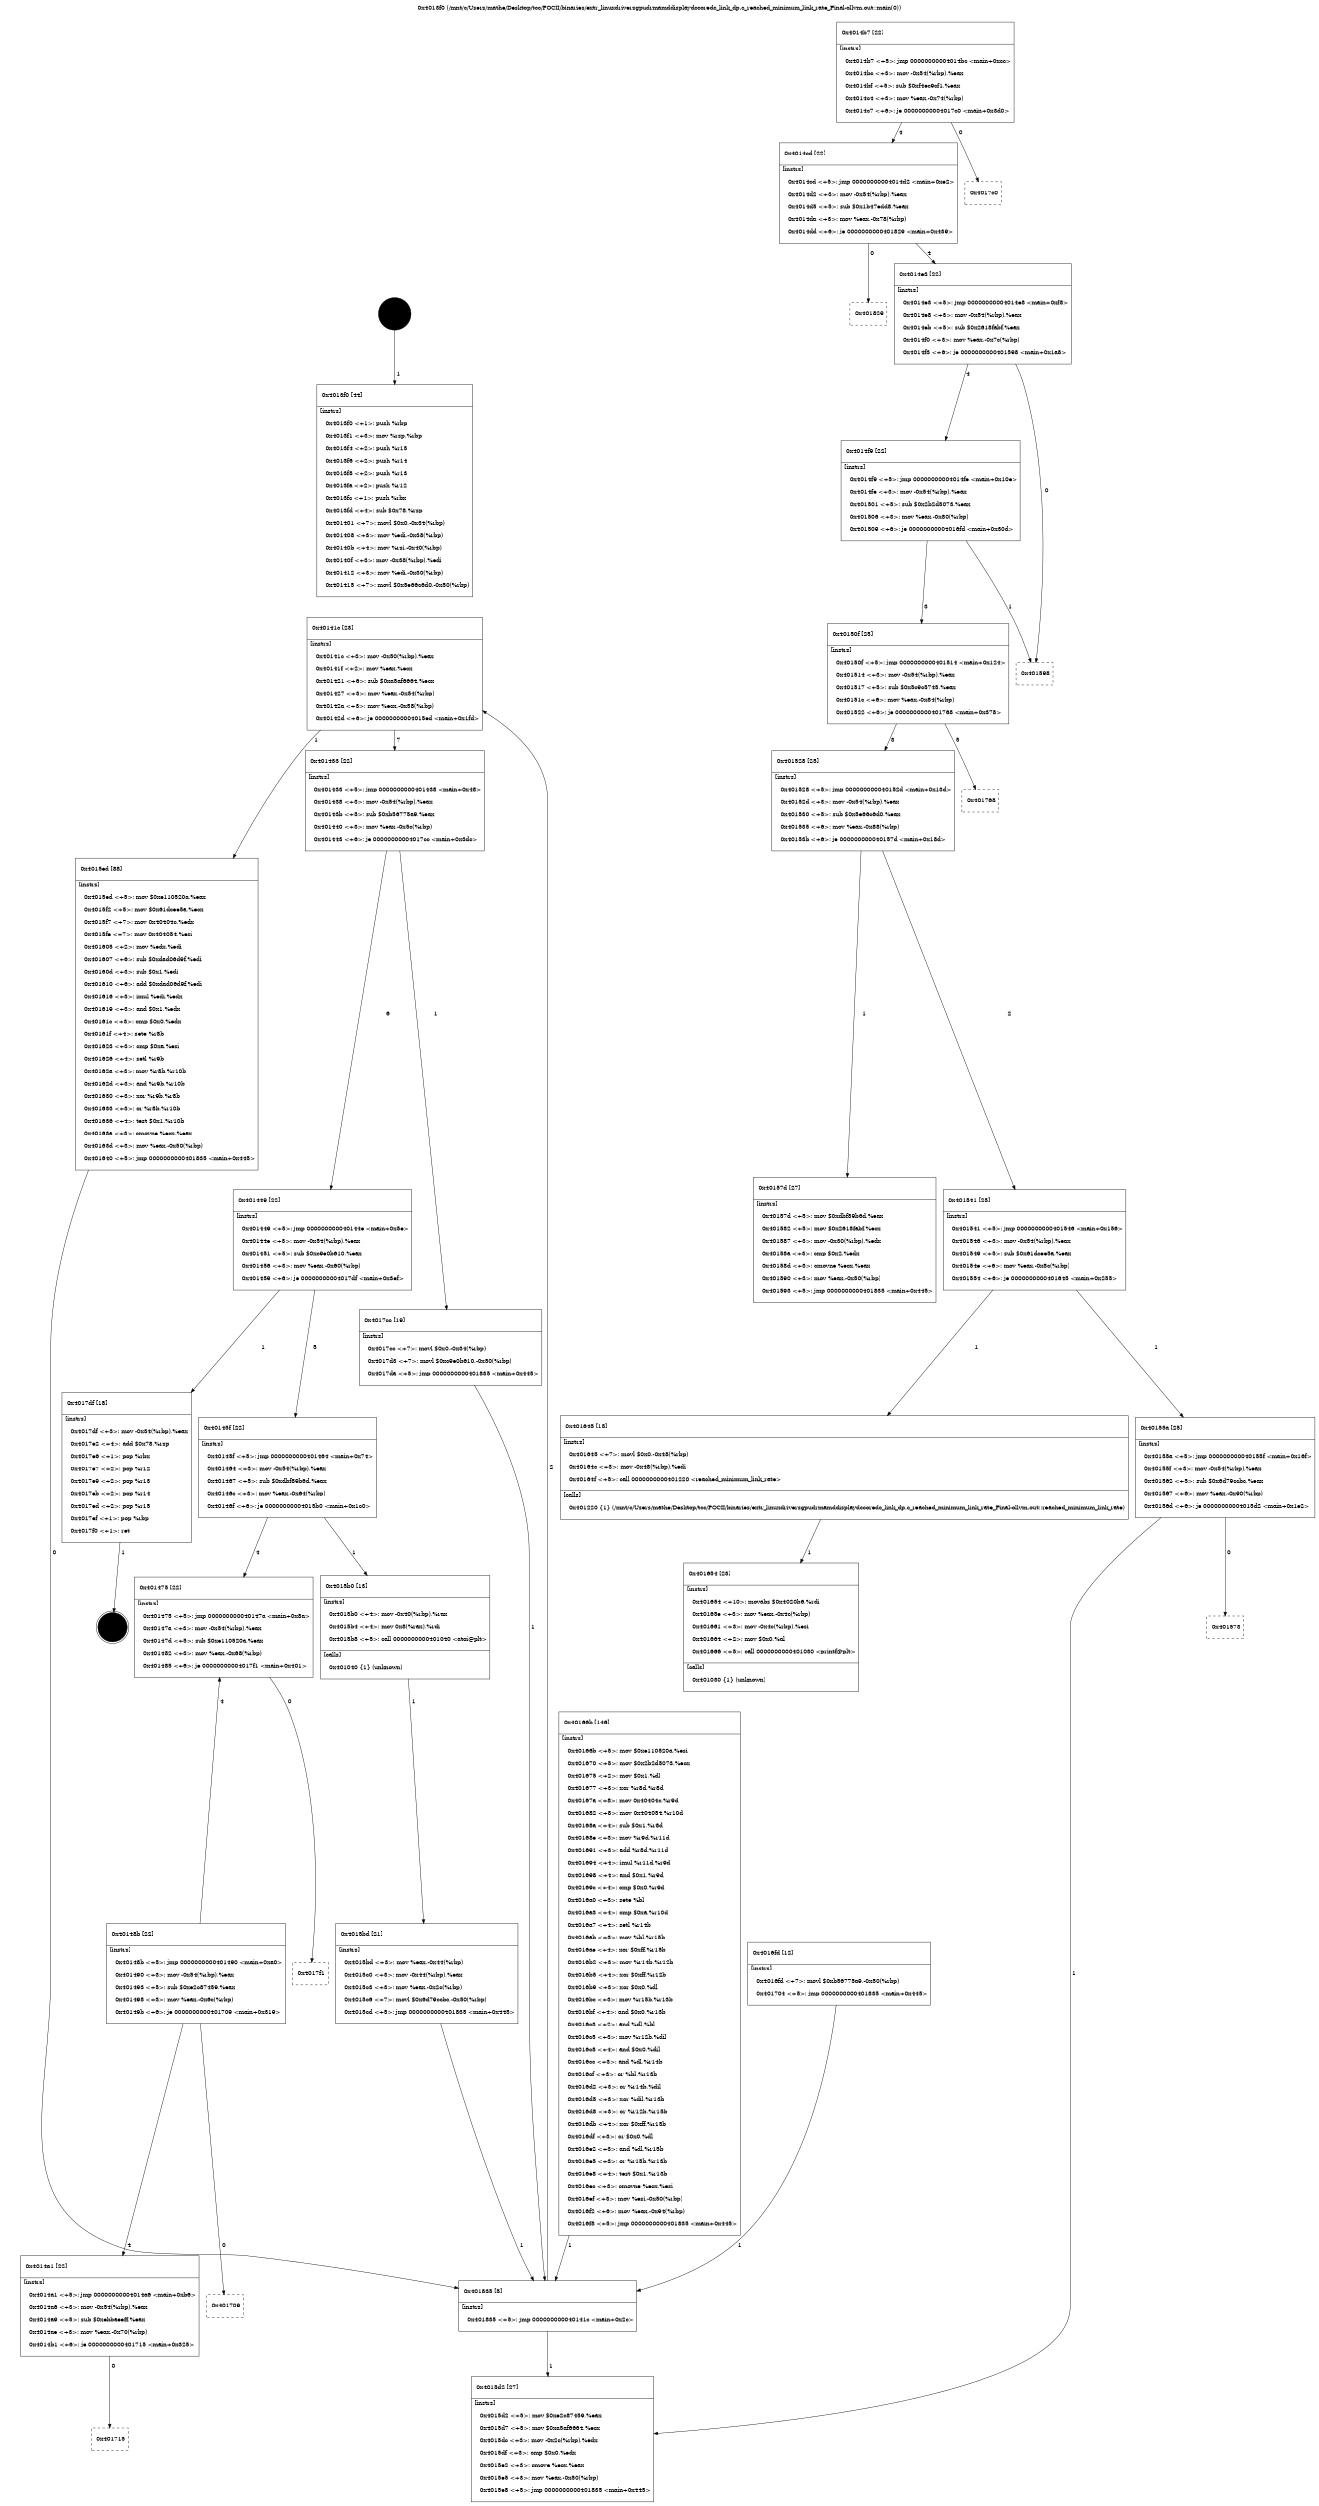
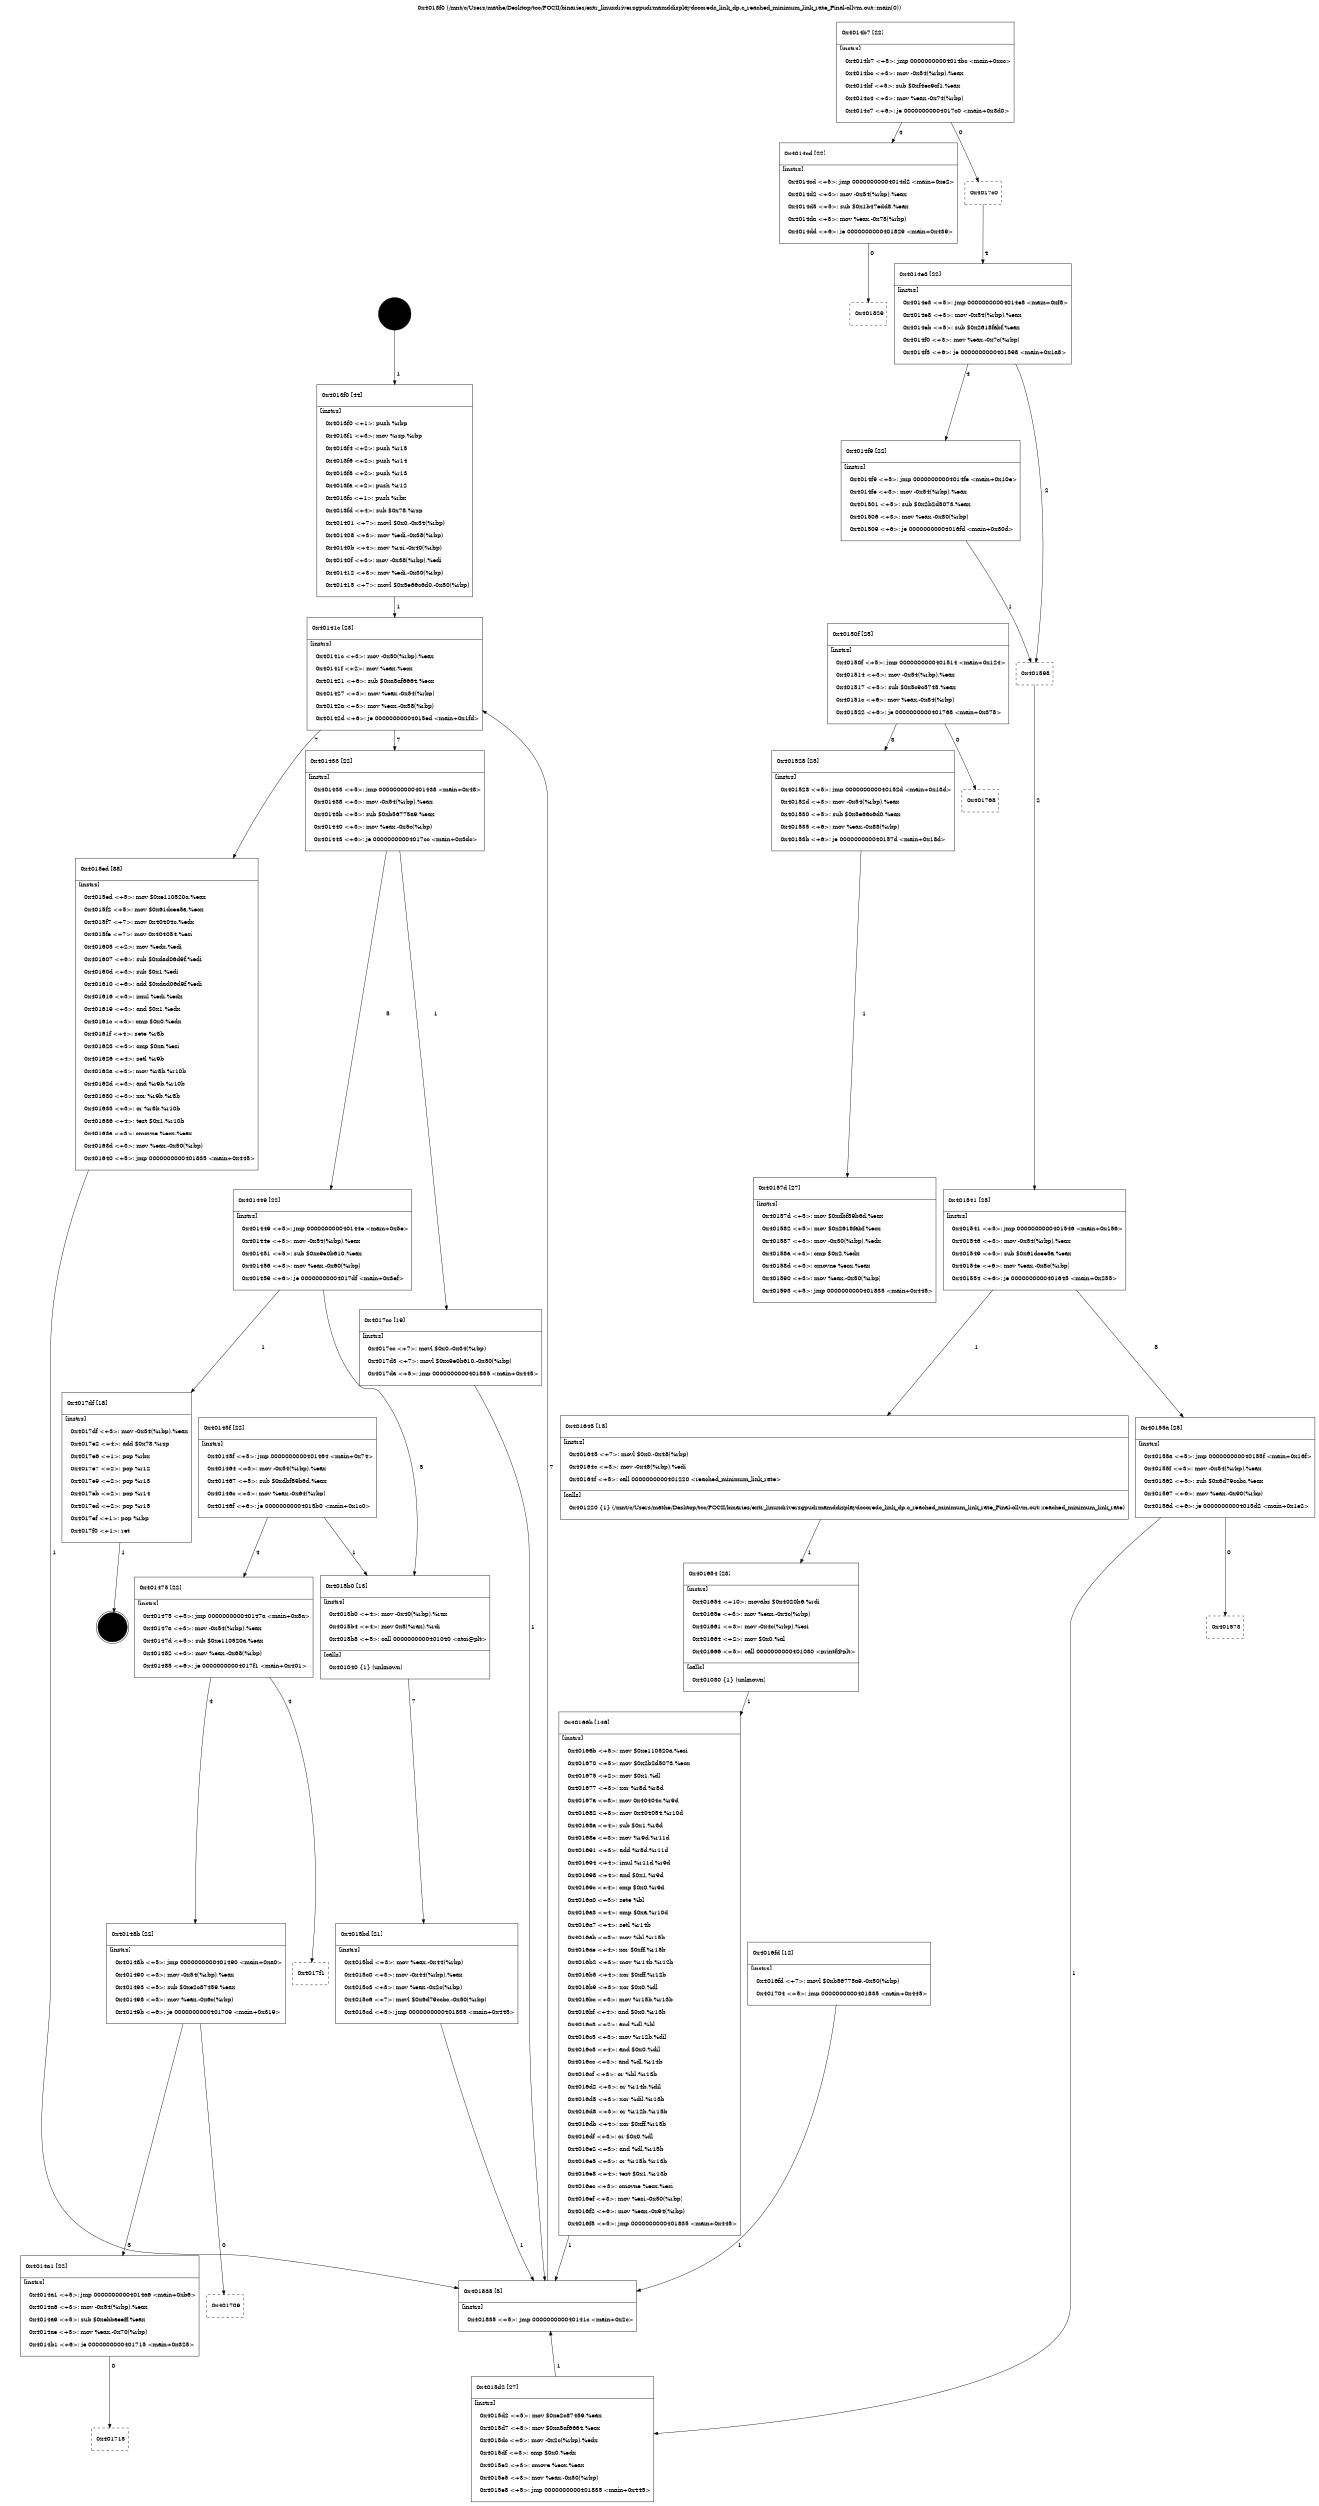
(924, 252) -> (983, 232)
(1046, 491) -> (1046, 491)
(924, 580) -> none
none -> (395, 605)
(315, 740) -> (315, 740)
(957, 740) -> (957, 740)
(387, 1014) -> (387, 1014)
(948, 1018) -> (1035, 935)
(1155, 1347) -> (1155, 1347)
(305, 1352) -> (396, 1418)
(550, 1467) -> (550, 1467)
(54, 1553) -> (54, 1553)
none -> (745, 1701)
(289, 1702) -> (289, 1702)
(413, 1702) -> (413, 1702)
(210, 1802) -> (198, 1798)
(128, 2246) -> (128, 2246)
(547, 2352) -> (553, 2356)
